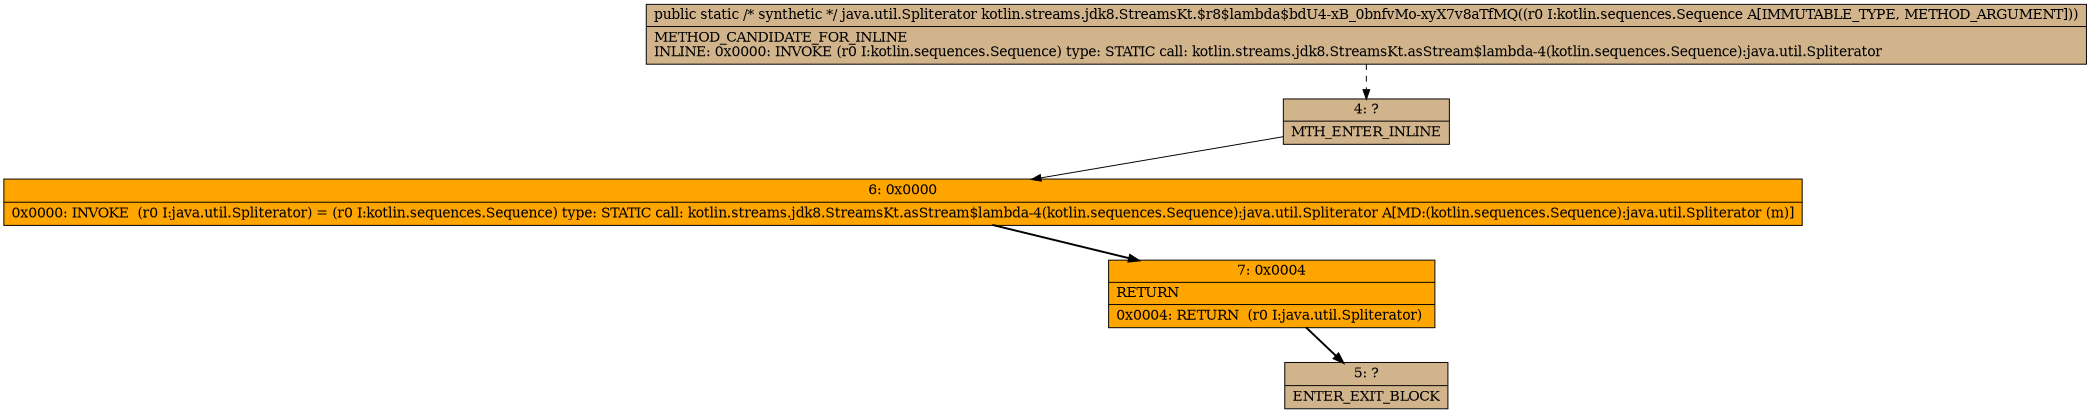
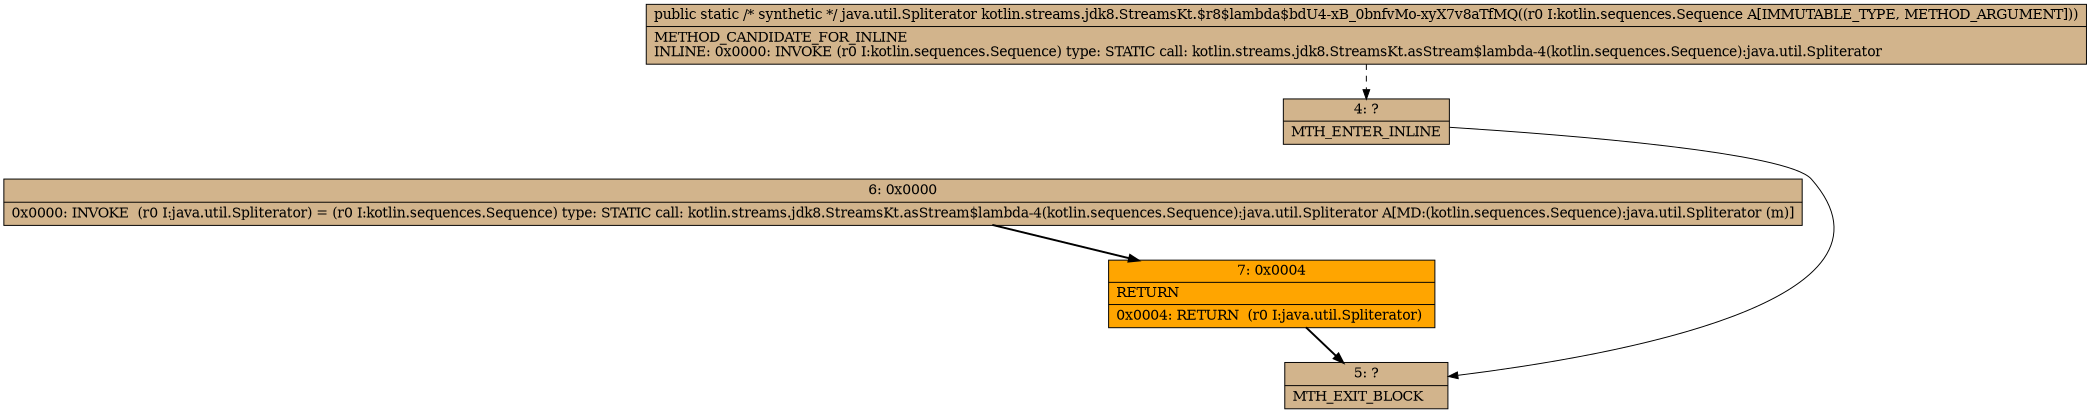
(1162, 157) -> (1832, 228)
(903, 202) -> (903, 202)
(1366, 397) -> (1358, 397)
